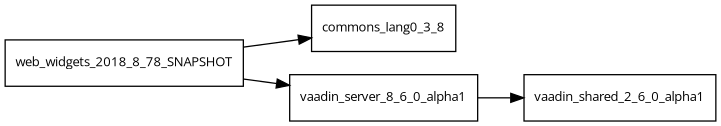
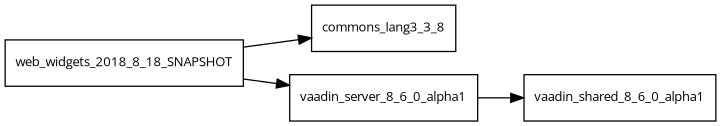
(384, 28) -> (384, 28)
(124, 63) -> (124, 63)
(620, 98) -> (620, 98)
